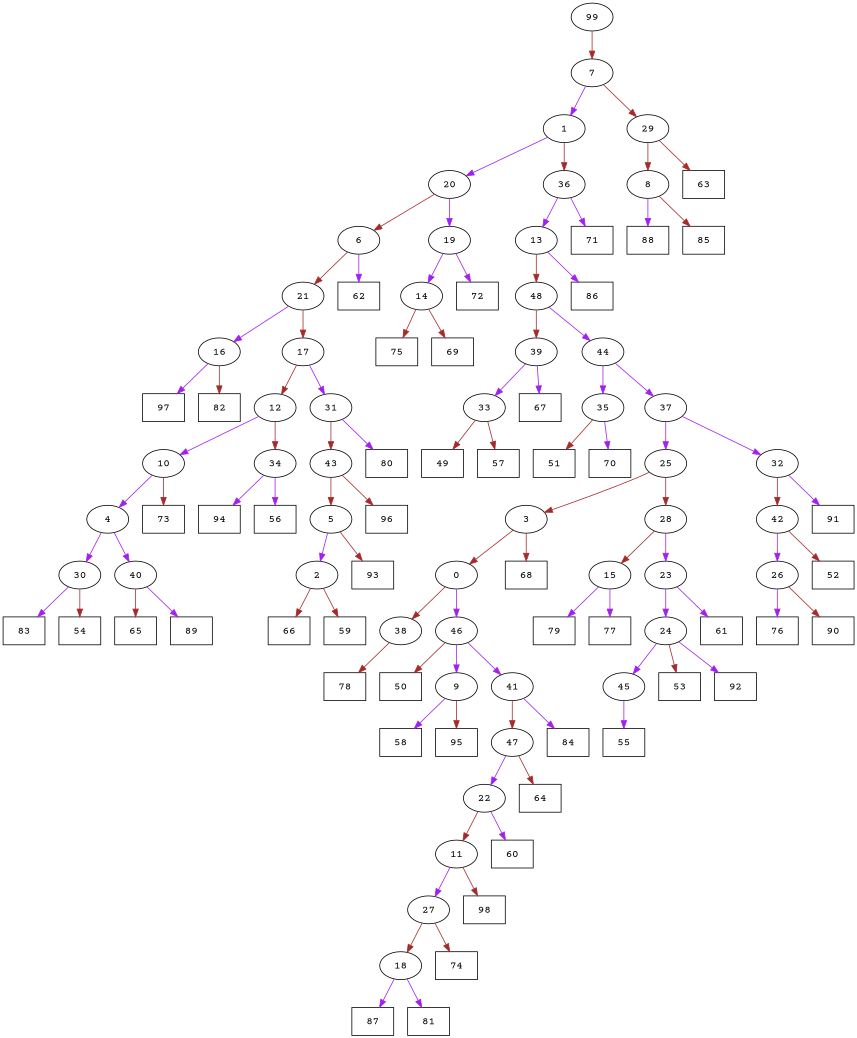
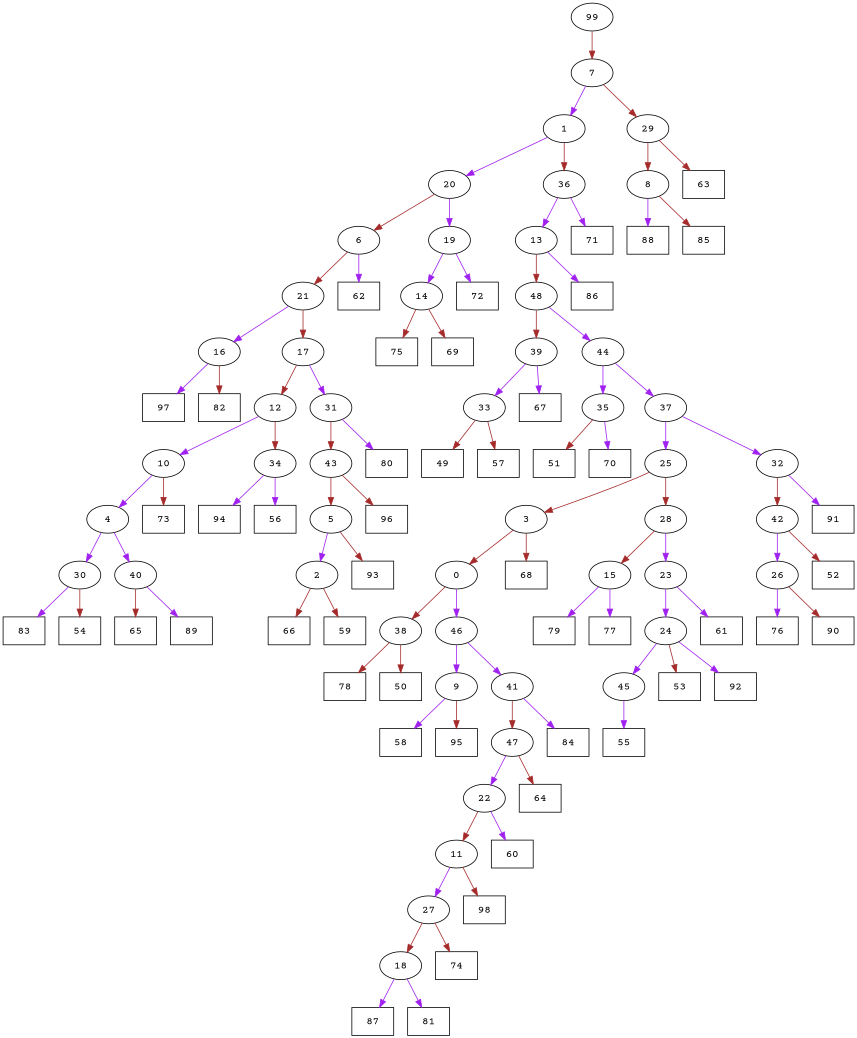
(433, 655) -> (401, 655)
